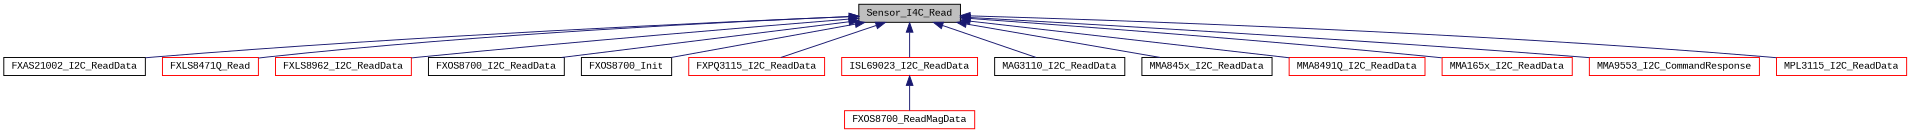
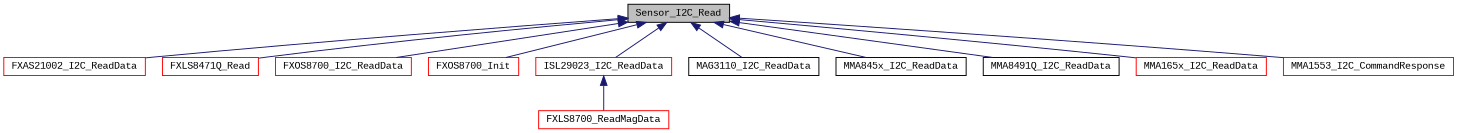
(910, 13) -> (679, 13)
(75, 66) -> (75, 66)
(343, 66) -> none
(496, 66) -> (343, 66)
(627, 66) -> (474, 66)
(757, 66) -> none
(910, 66) -> (604, 66)
(1357, 66) -> (1051, 66)
(1674, 66) -> (1368, 66)
(1842, 66) -> none
(910, 120) -> (604, 120)
